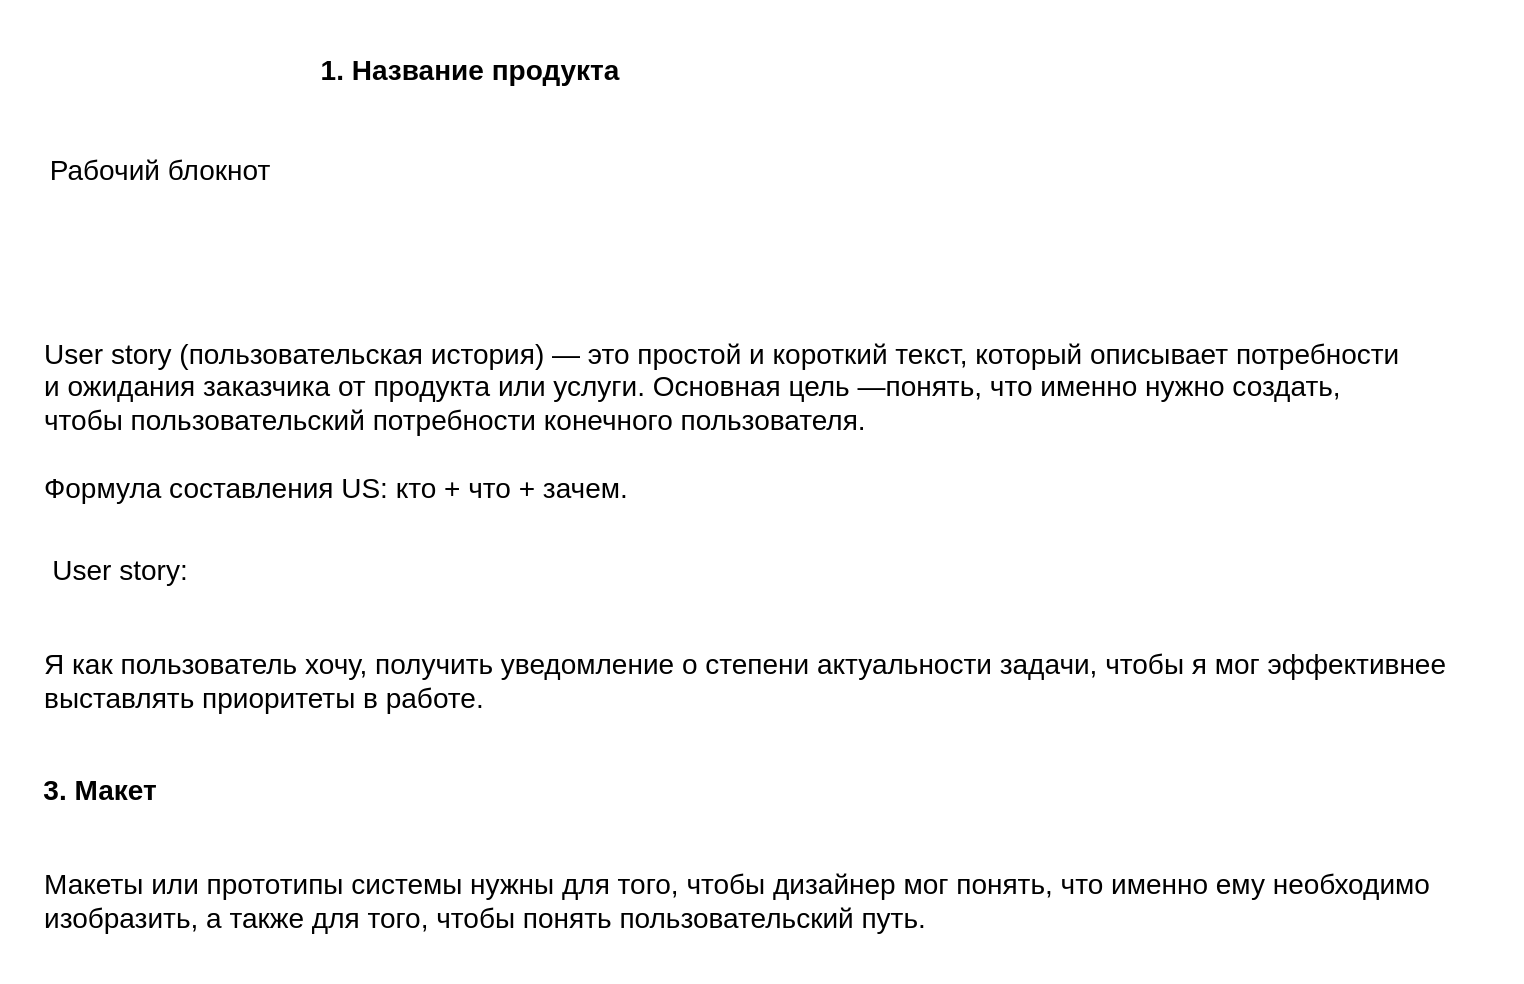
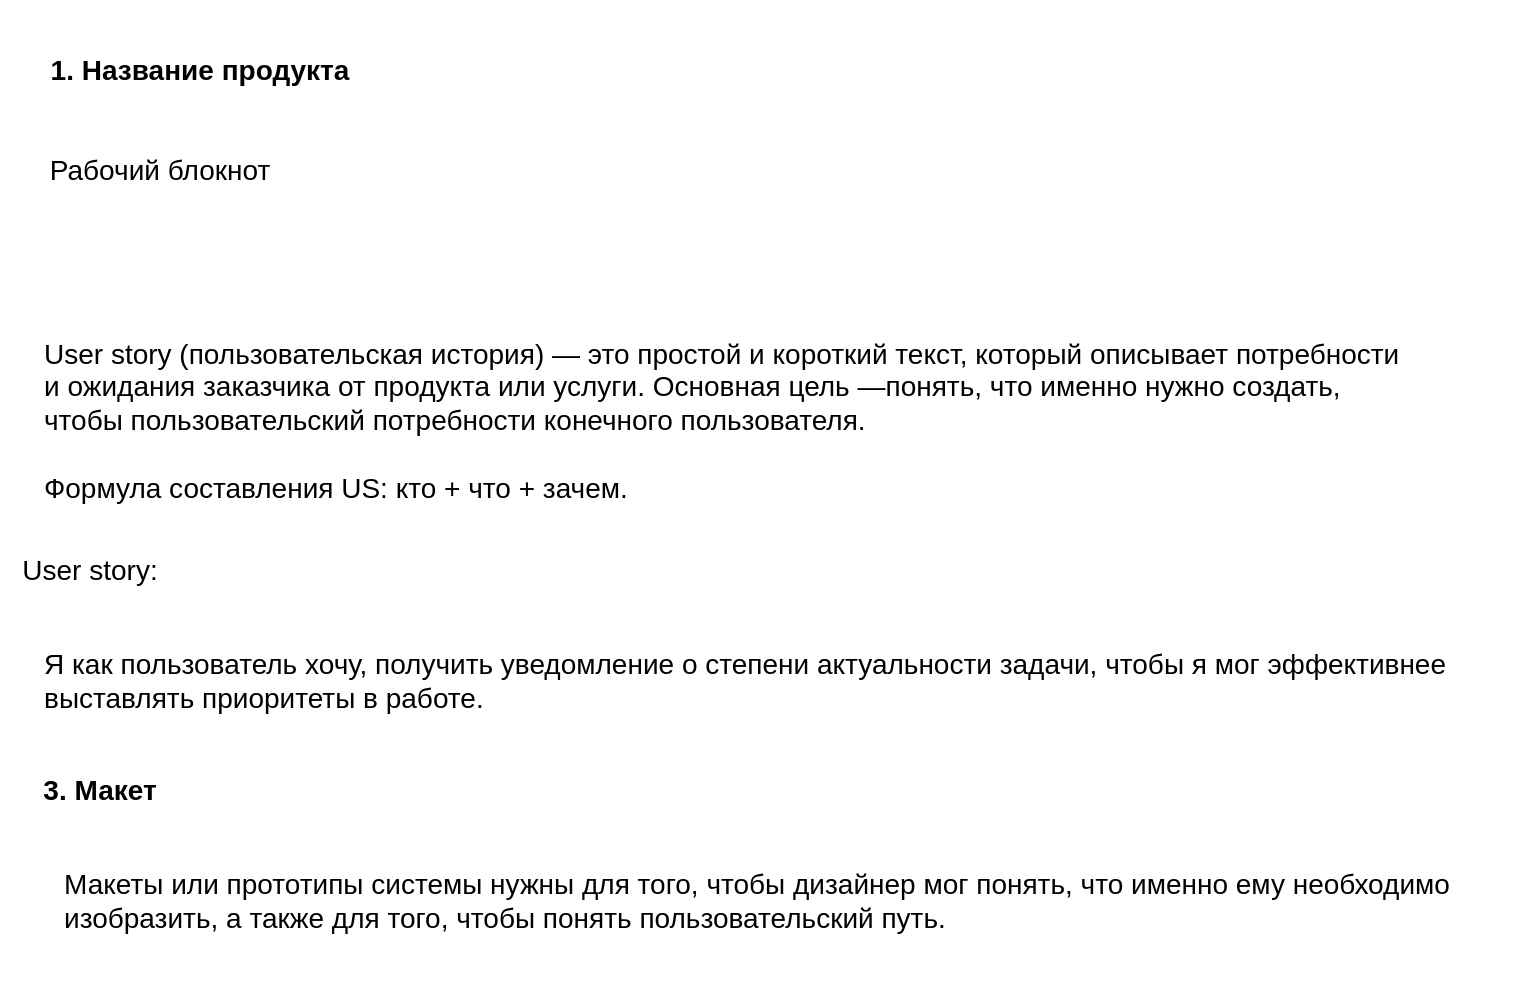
(471, 71) -> (201, 71)
(121, 571) -> (91, 571)
(761, 901) -> (781, 901)
